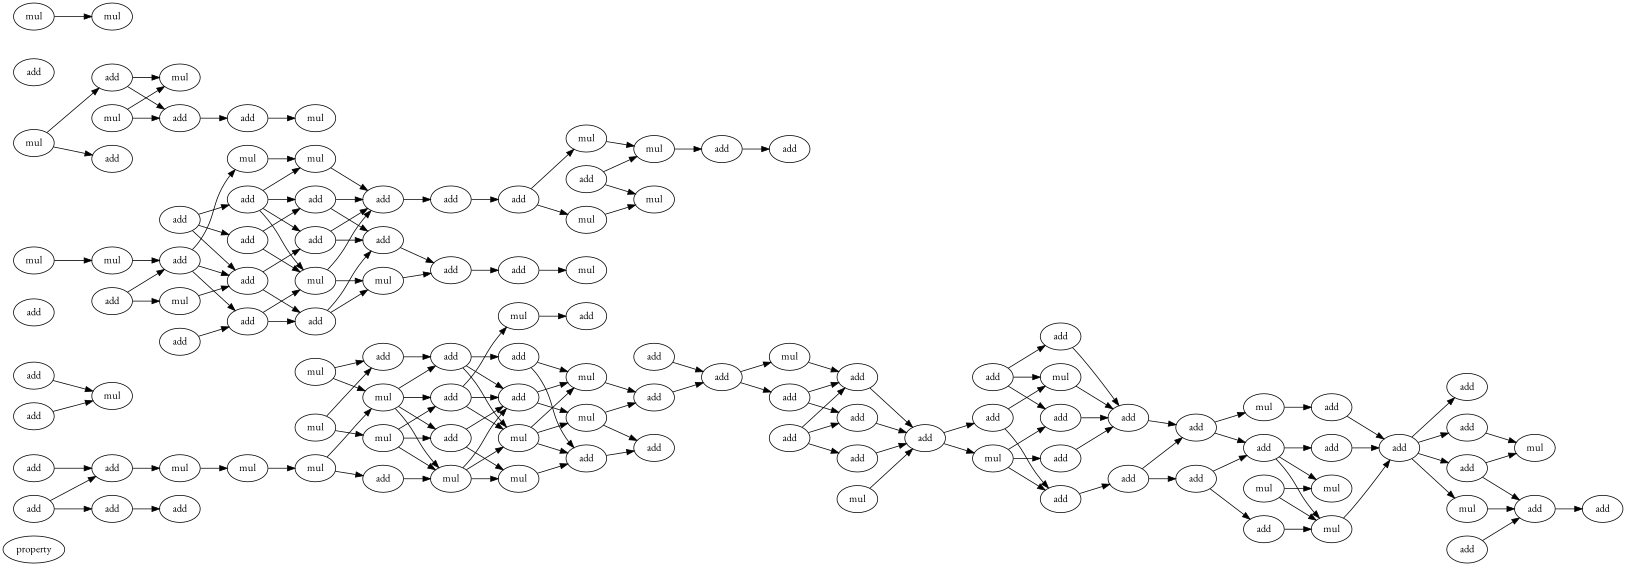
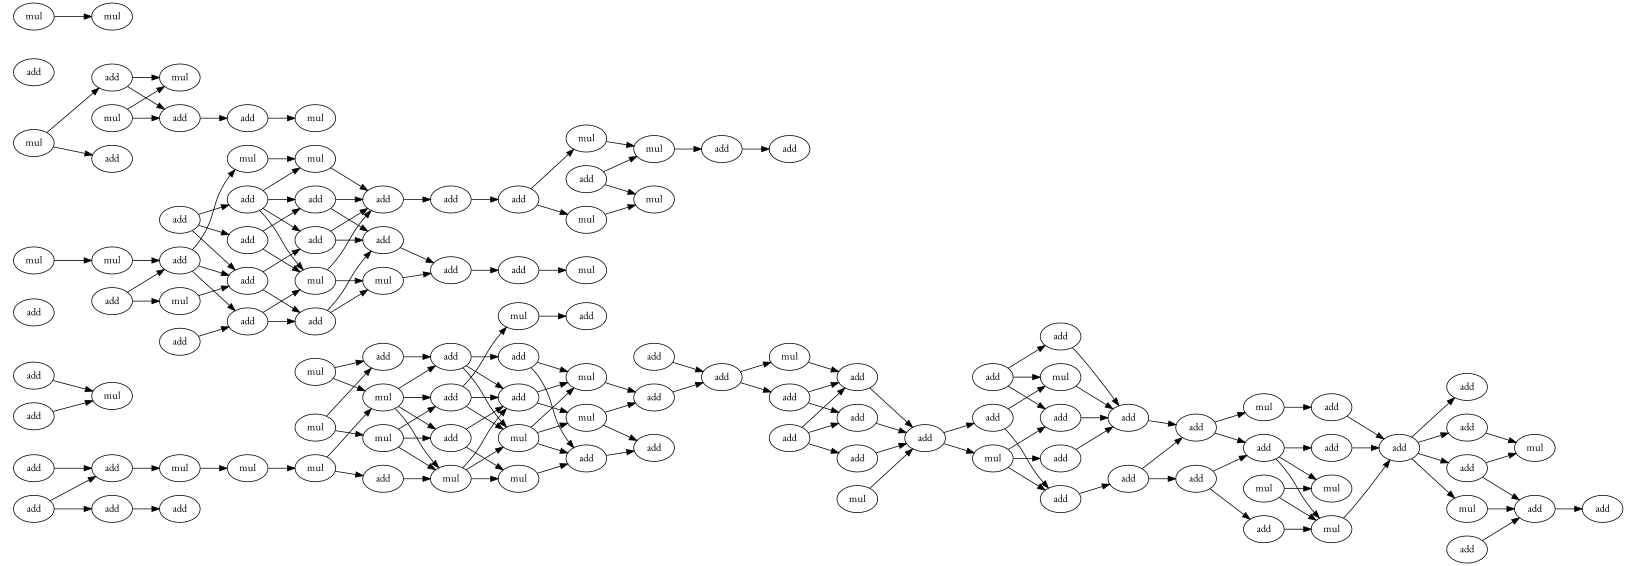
(34, 550) -> none
